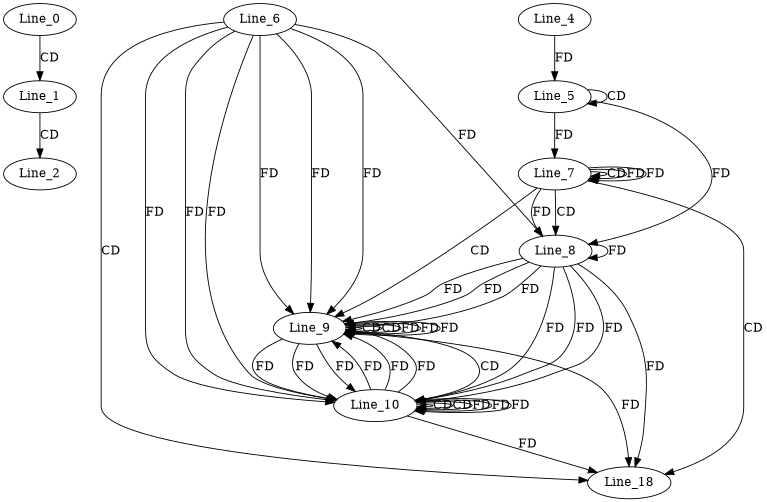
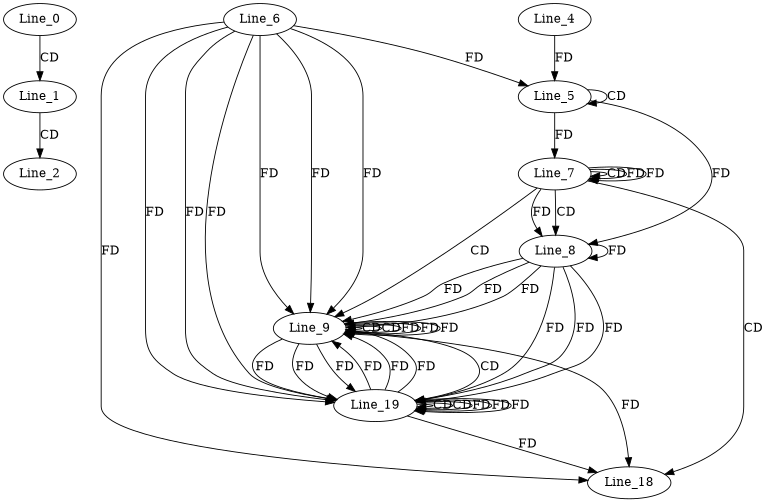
(428, 108) -> (408, 48)
(111, 251) -> (111, 251)
(642, 349) -> none
(375, 406) -> (375, 406)
